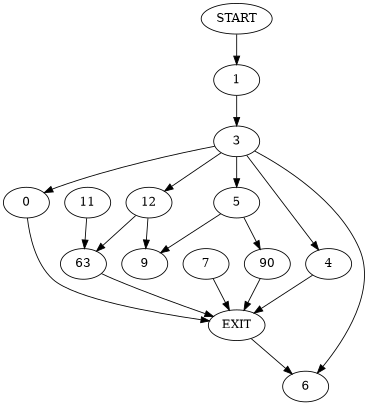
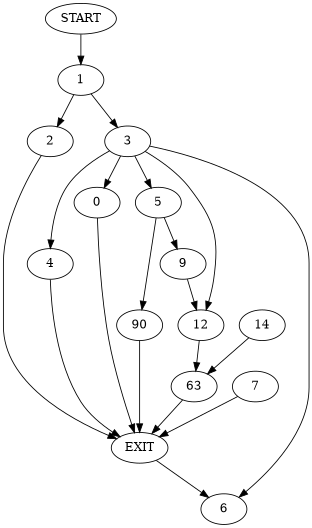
none -> (50, 141)
(88, 203) -> (262, 325)
(147, 229) -> (191, 291)
